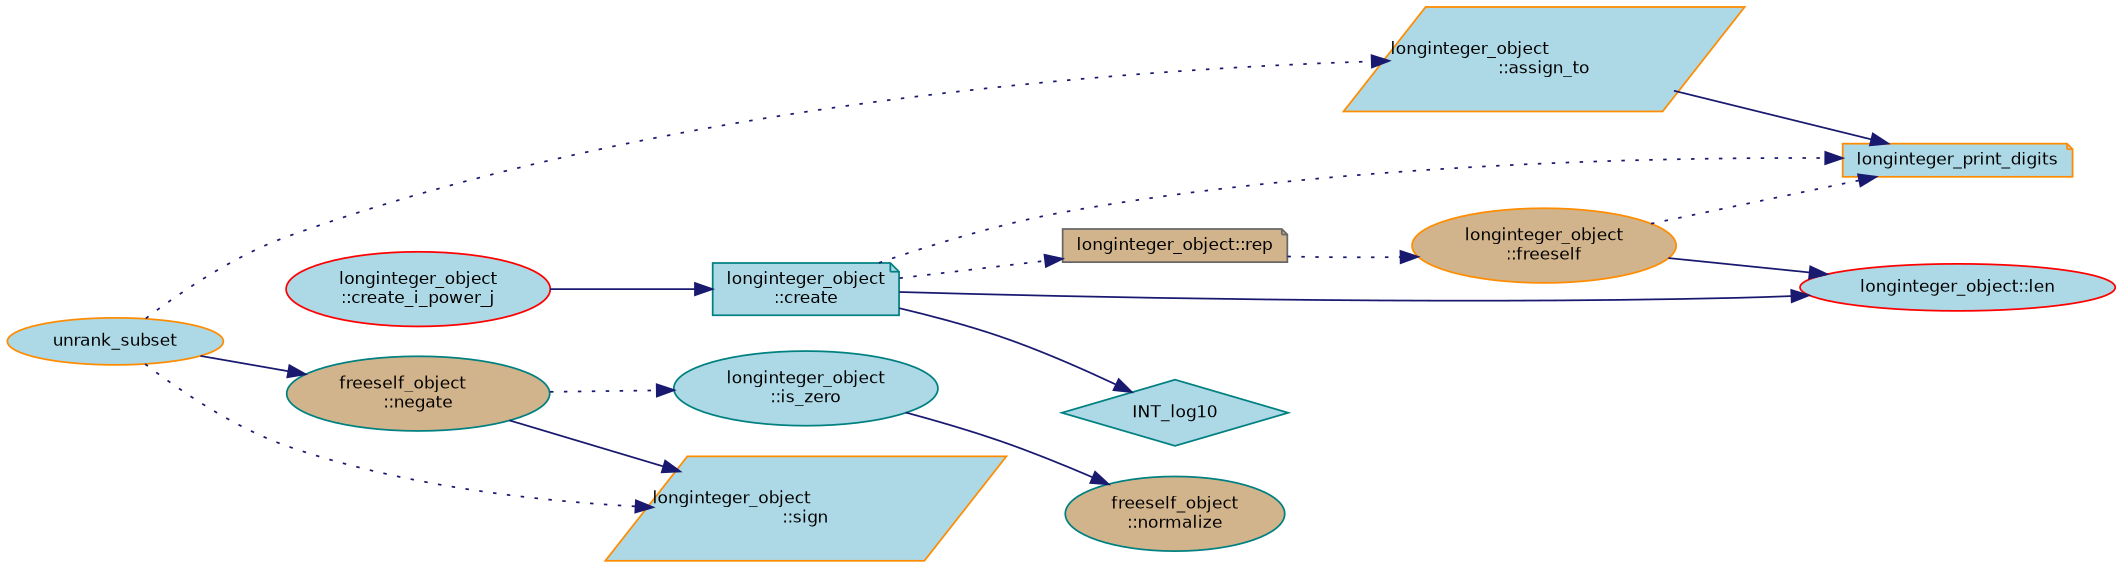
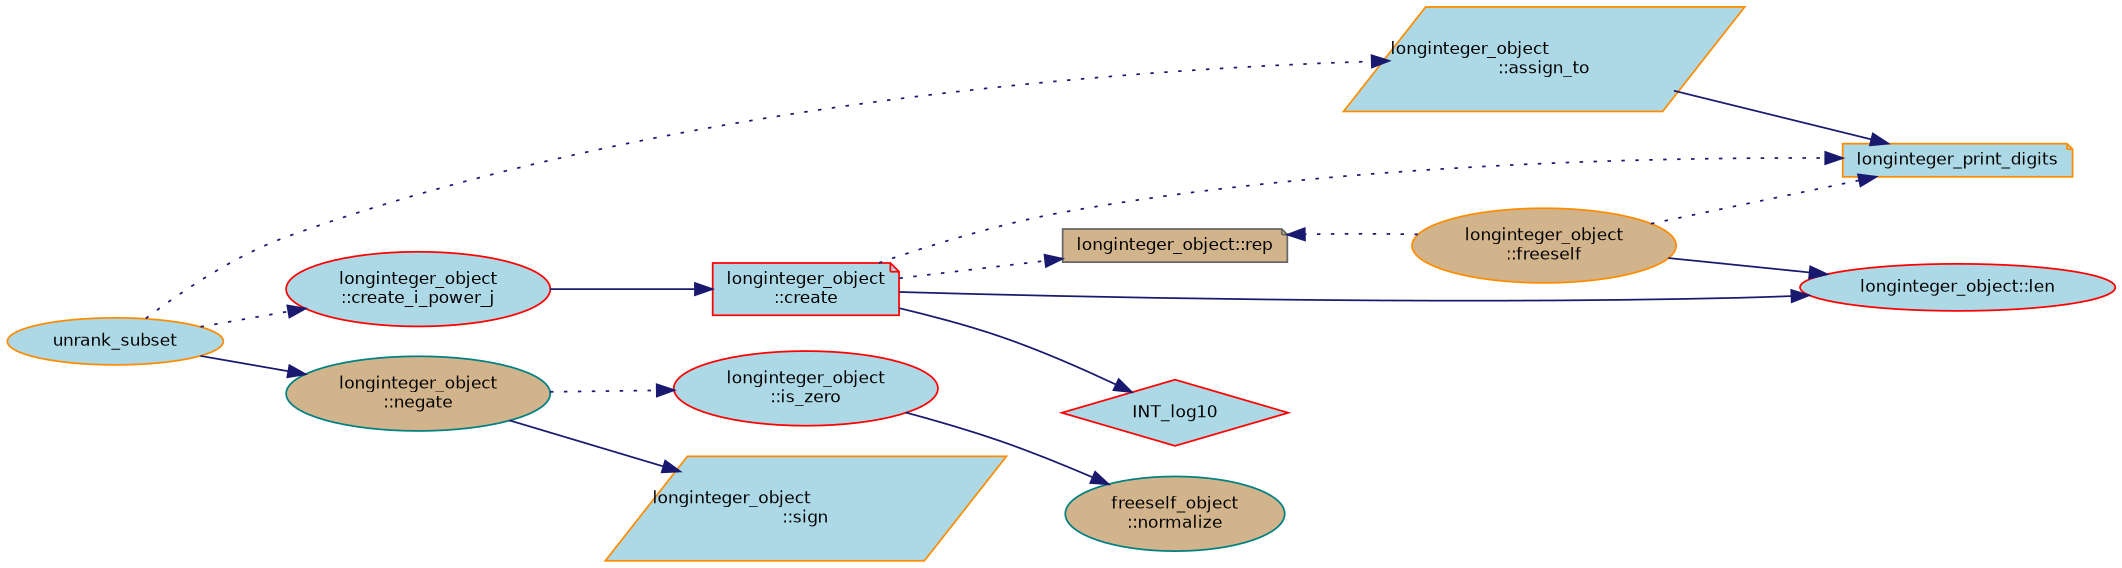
(1344, 257) -> (1362, 234)
(806, 289) -> (806, 289)
(806, 388) -> (806, 388)
(418, 394) -> (418, 394)
(1175, 413) -> (1175, 413)
(378, 472) -> (244, 319)
